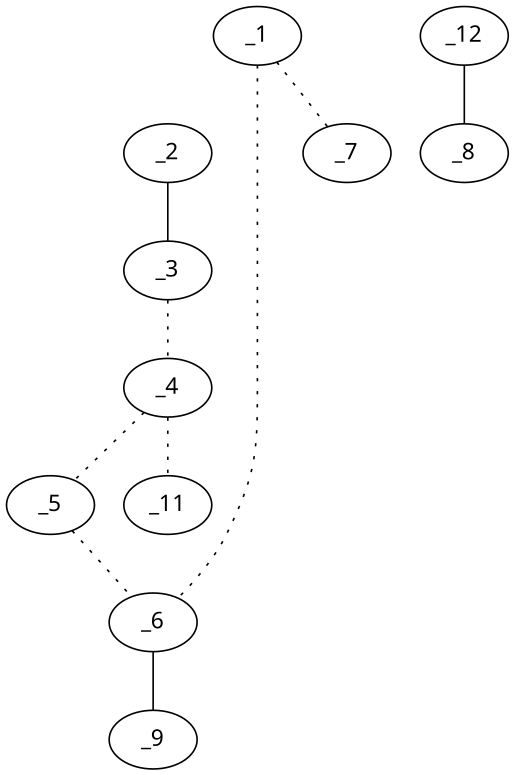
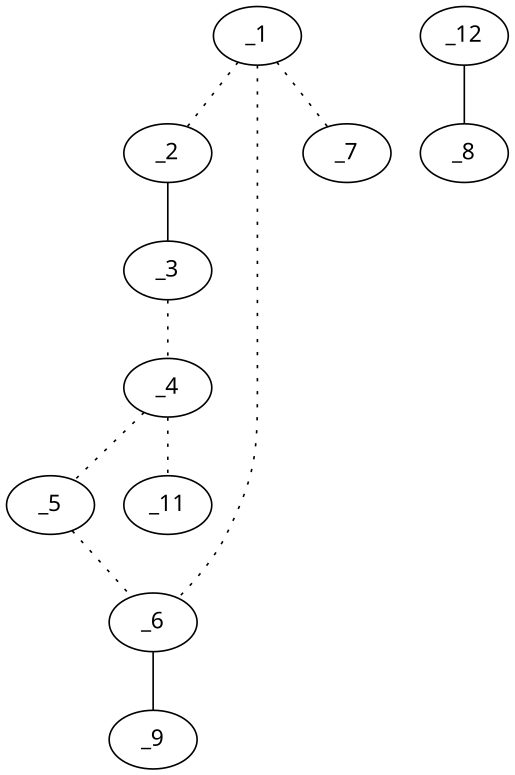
none -> (213, 95)
